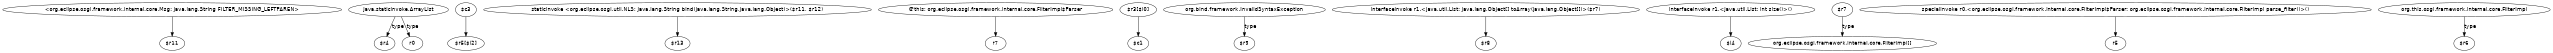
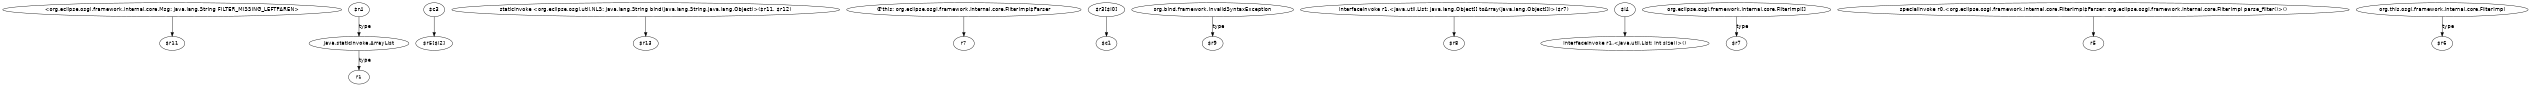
(391, 25) -> (359, 25)
(1731, 25) -> (1625, 25)
(1842, 25) -> (1737, 25)
(412, 43) -> (359, 77)
